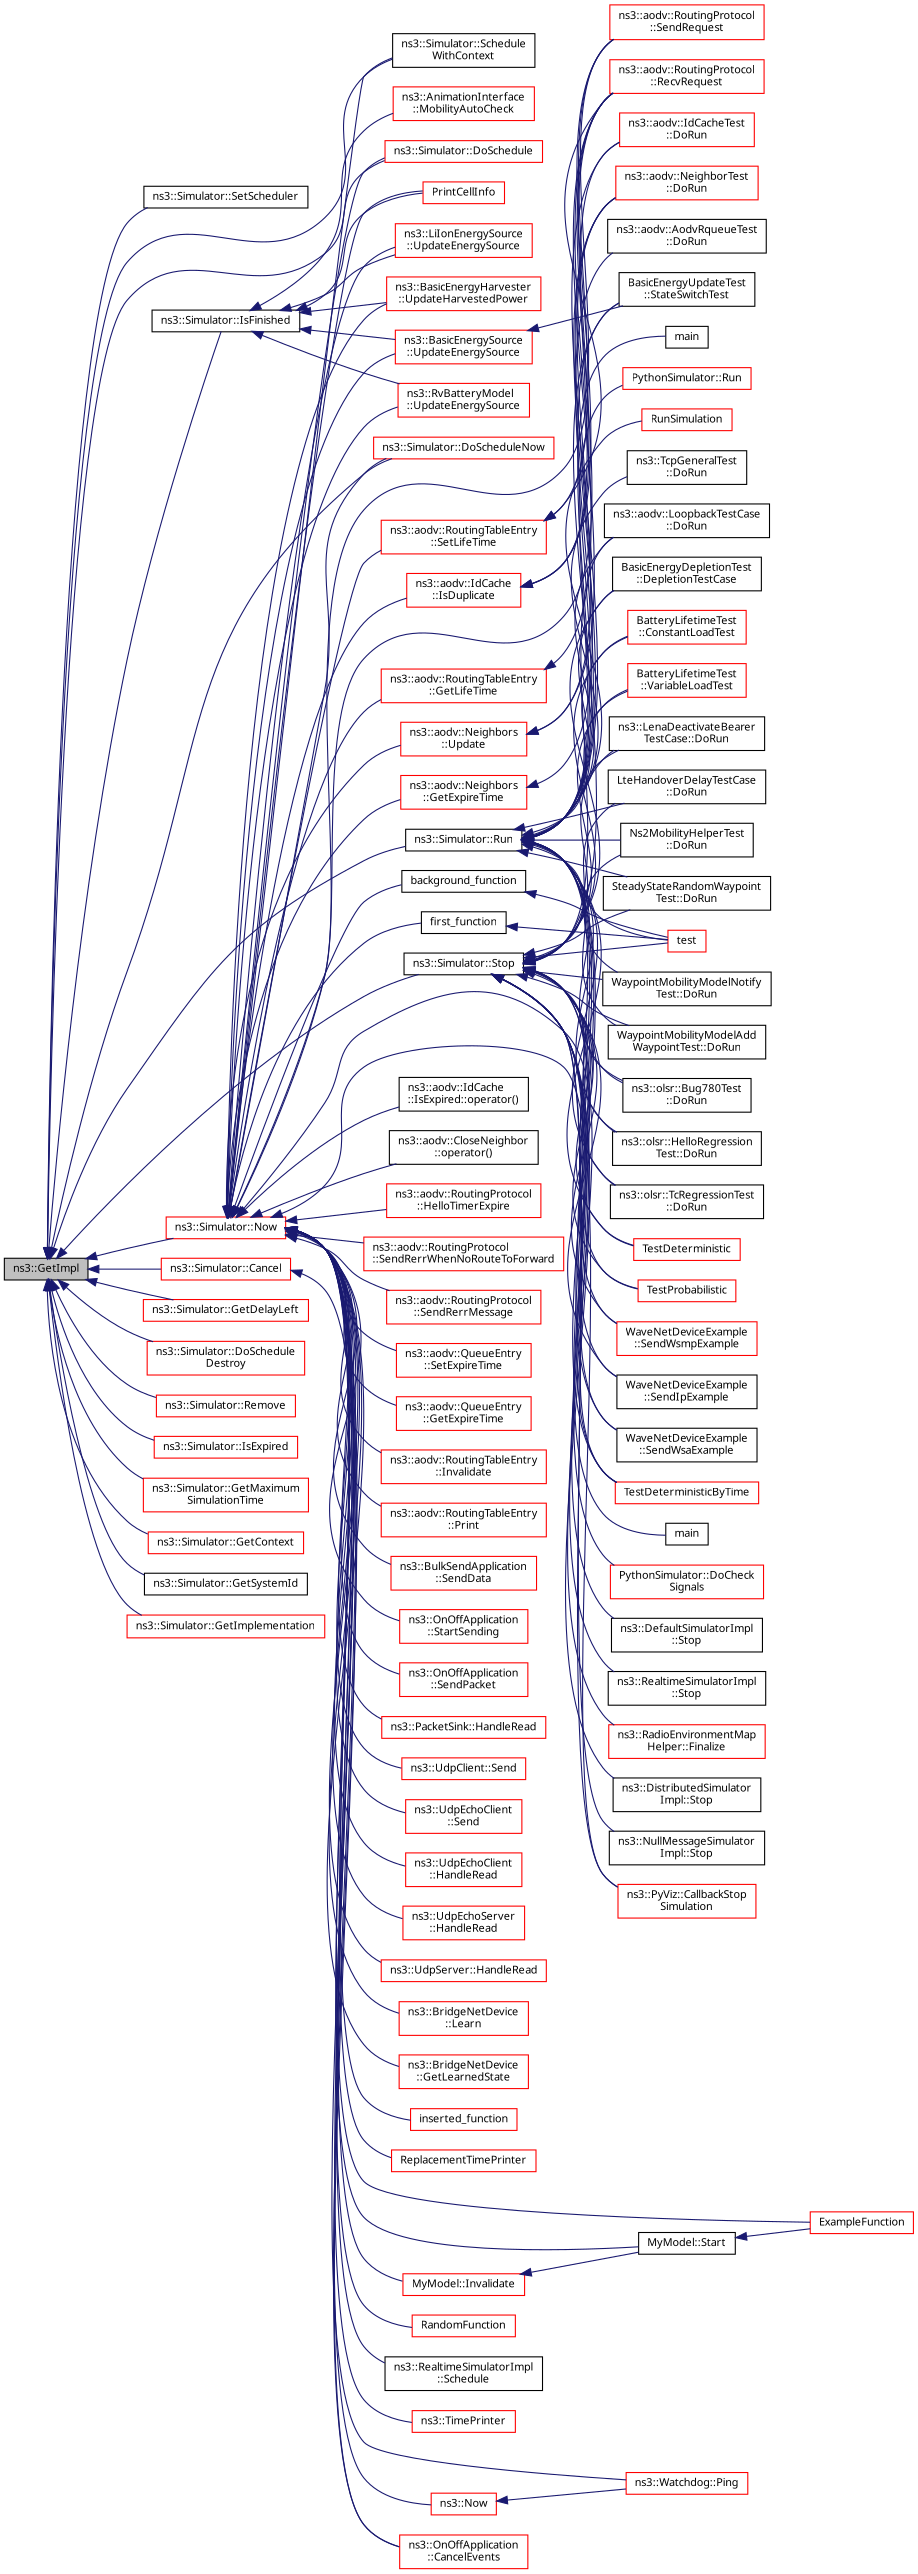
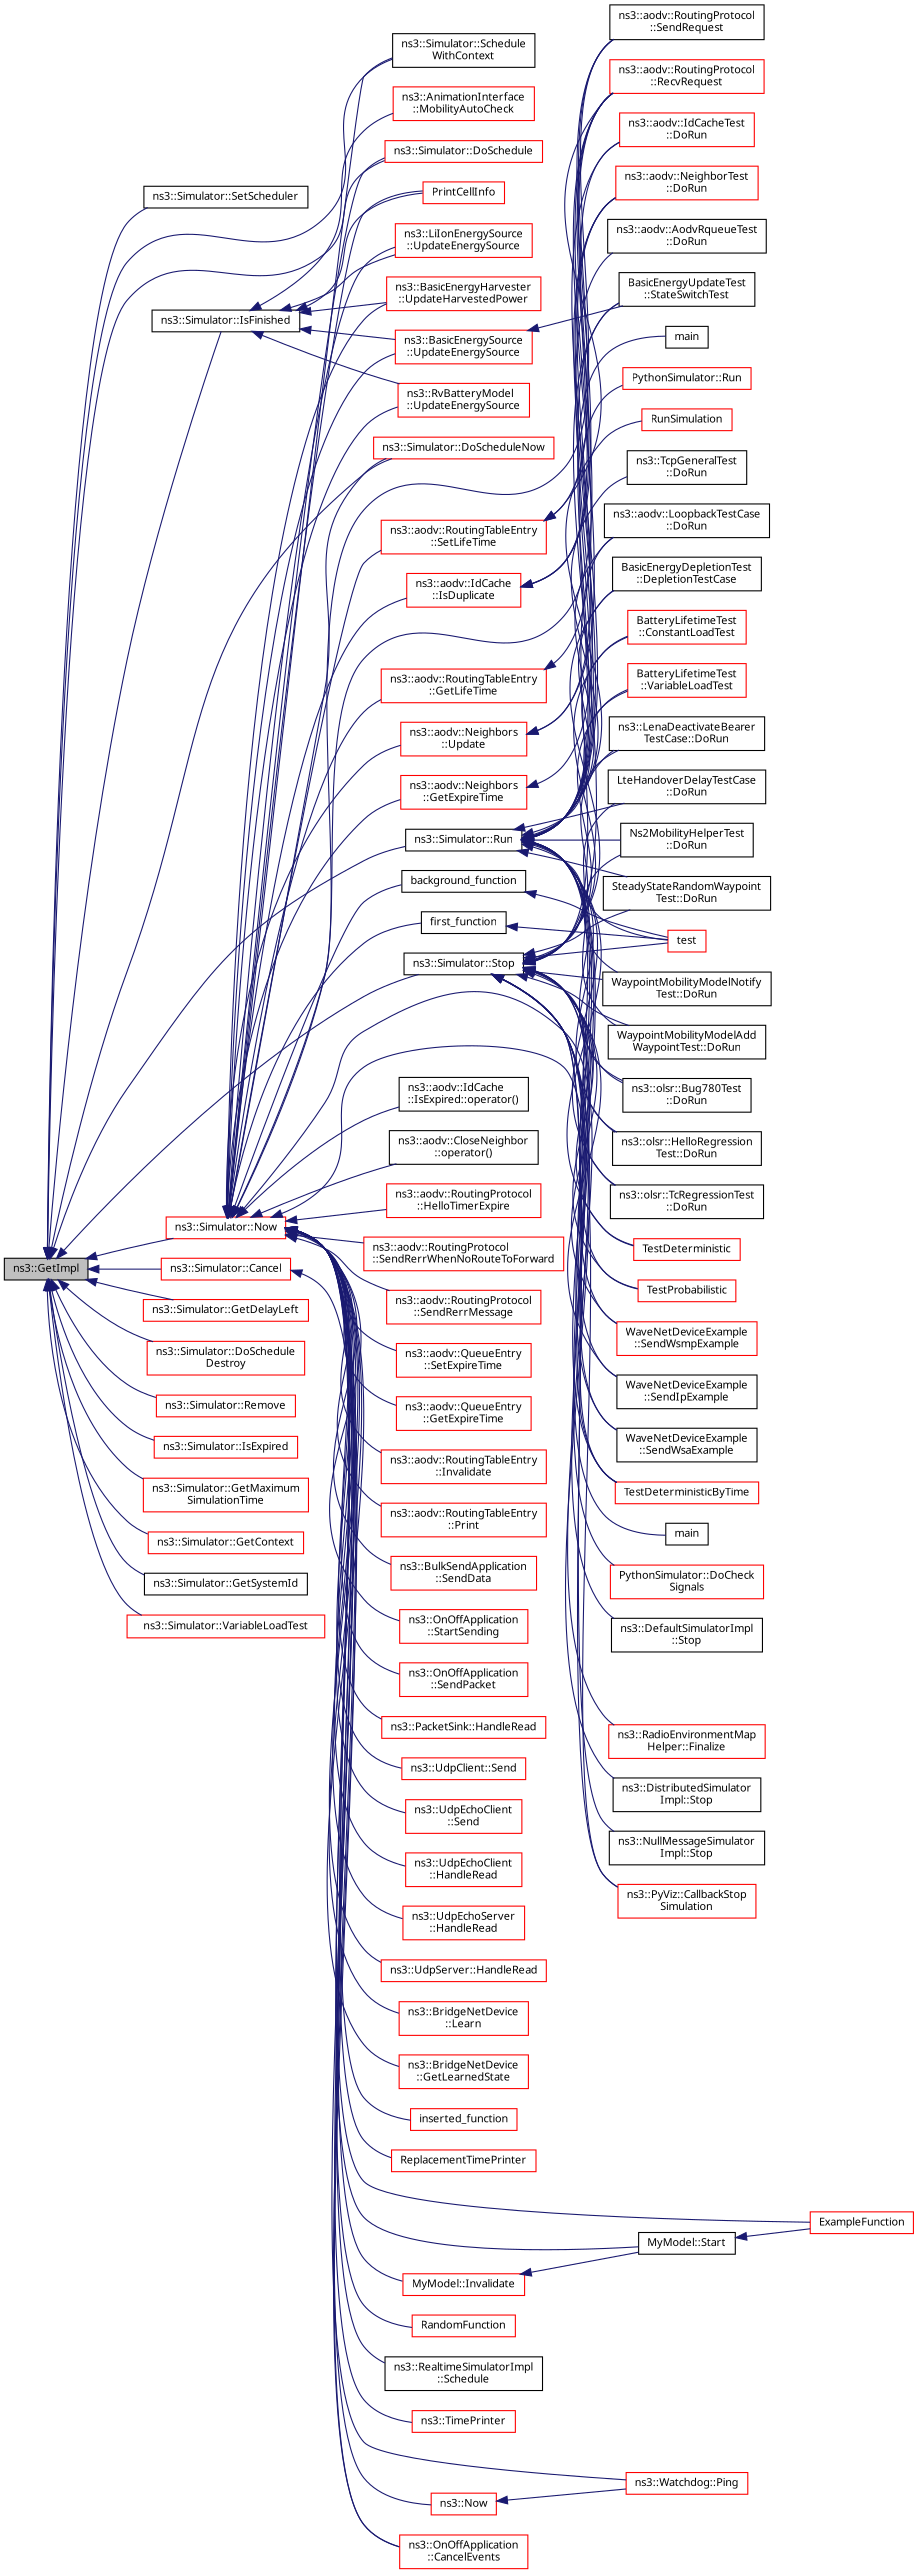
(687, 22) -> (687, 22)
(226, 1626) -> (226, 1626)
(687, 1688) -> none
